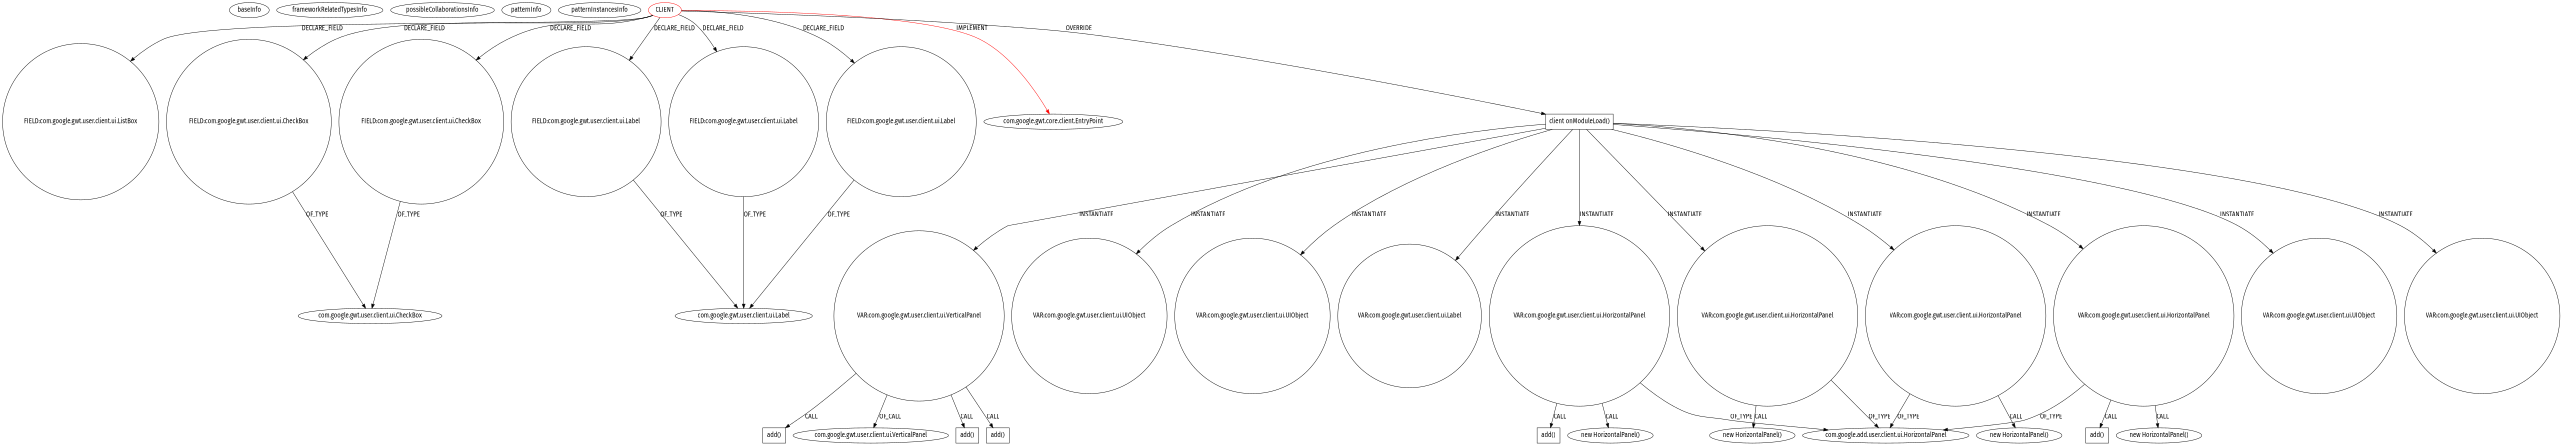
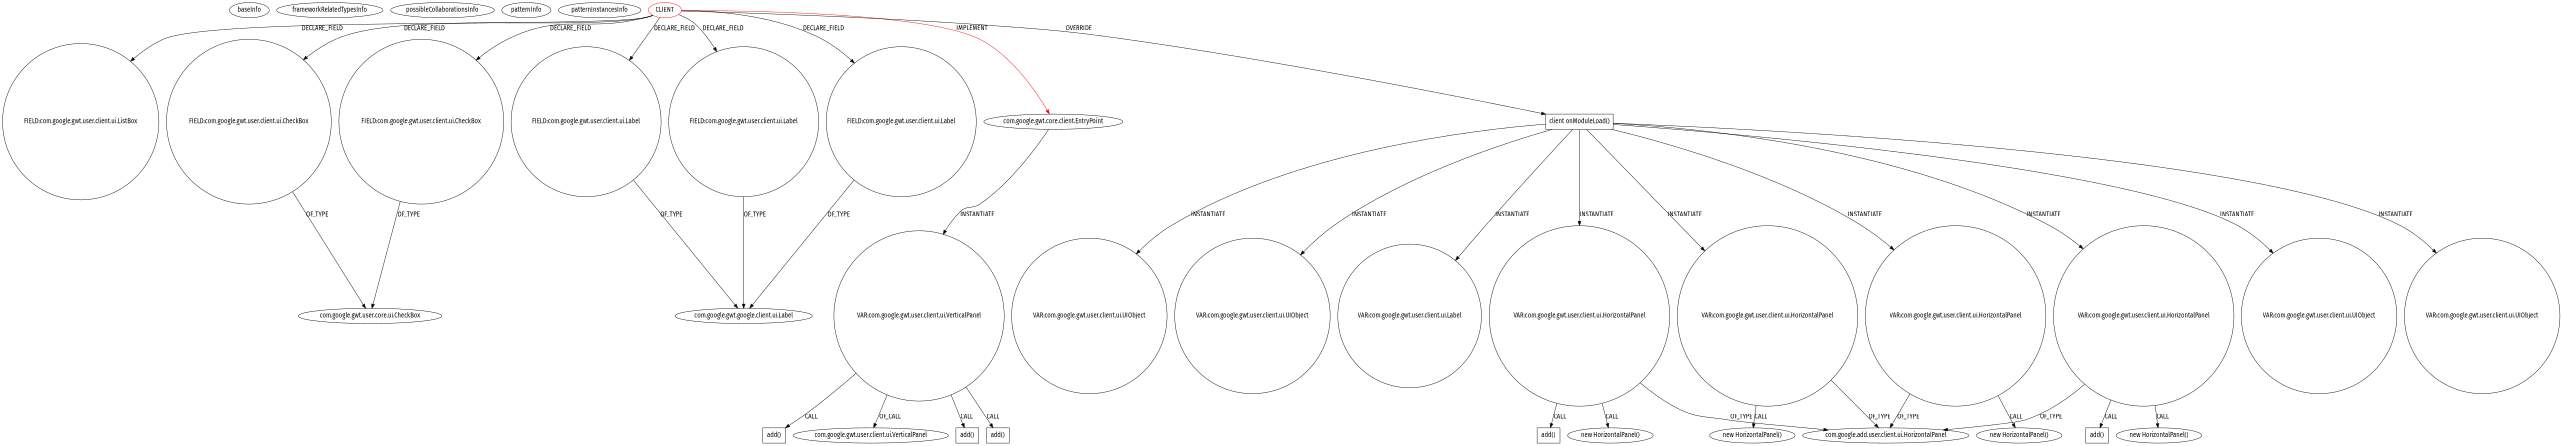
(1258, 180) -> (1002, 186)
(370, 316) -> (370, 316)
(744, 316) -> (744, 316)
